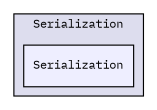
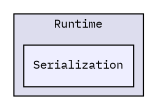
(79, 25) -> (79, 25)
